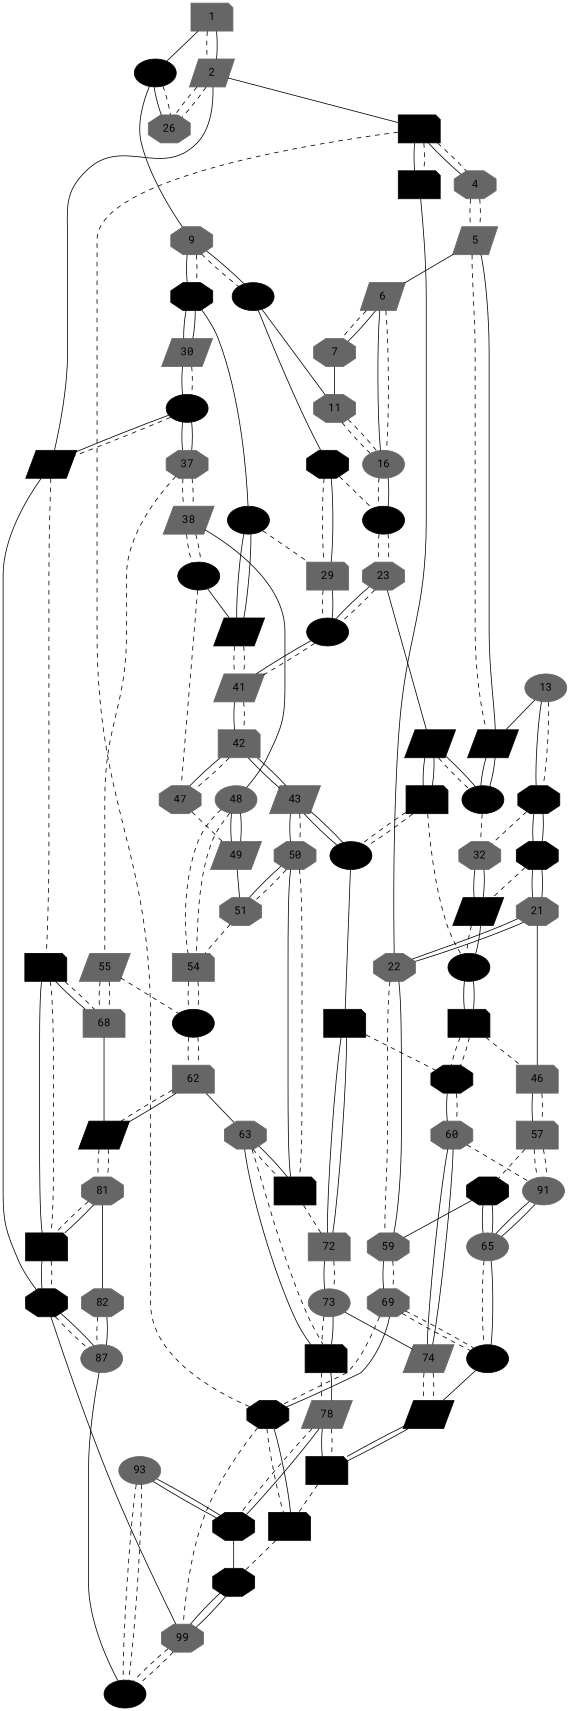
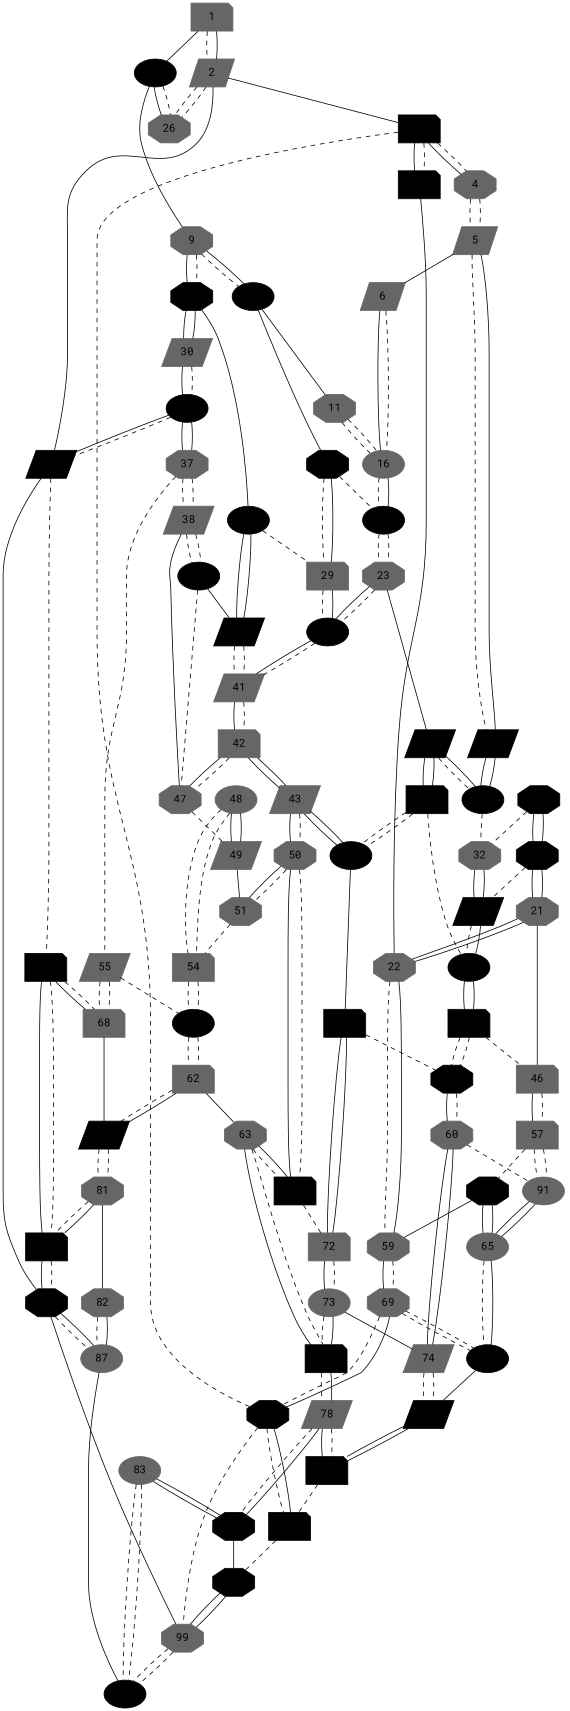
(335, 352) -> none
(285, 647) -> (173, 659)
(546, 688) -> none
(140, 1470) -> (140, 1470)
